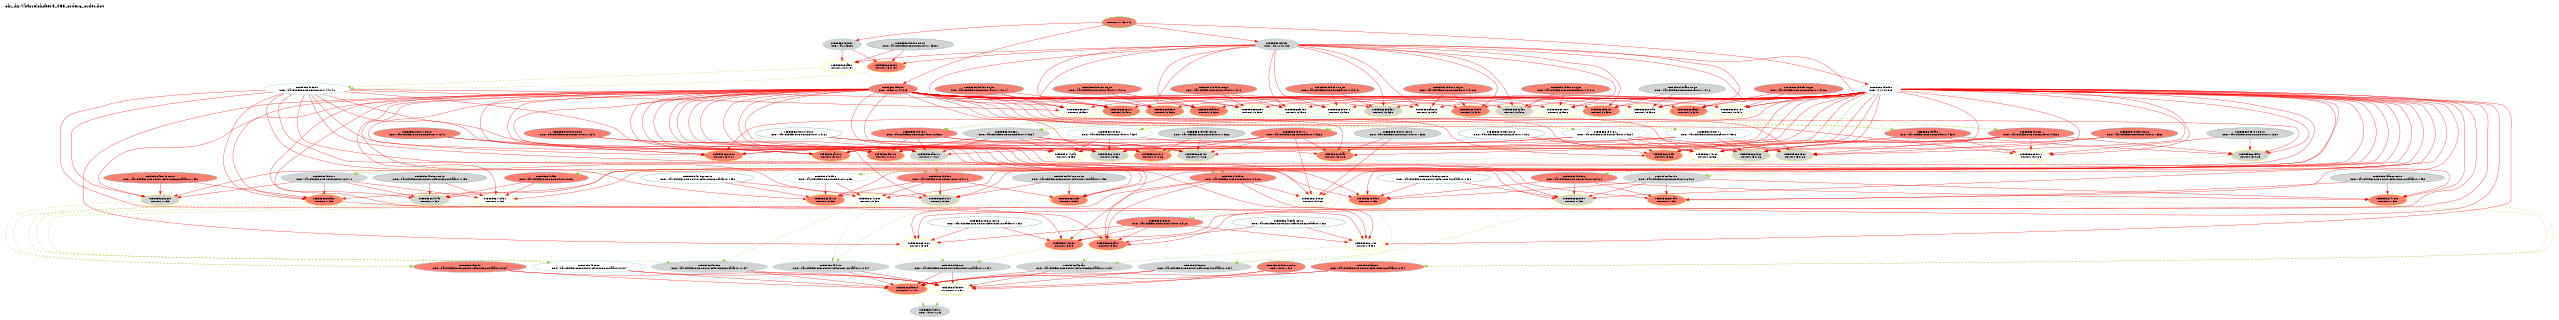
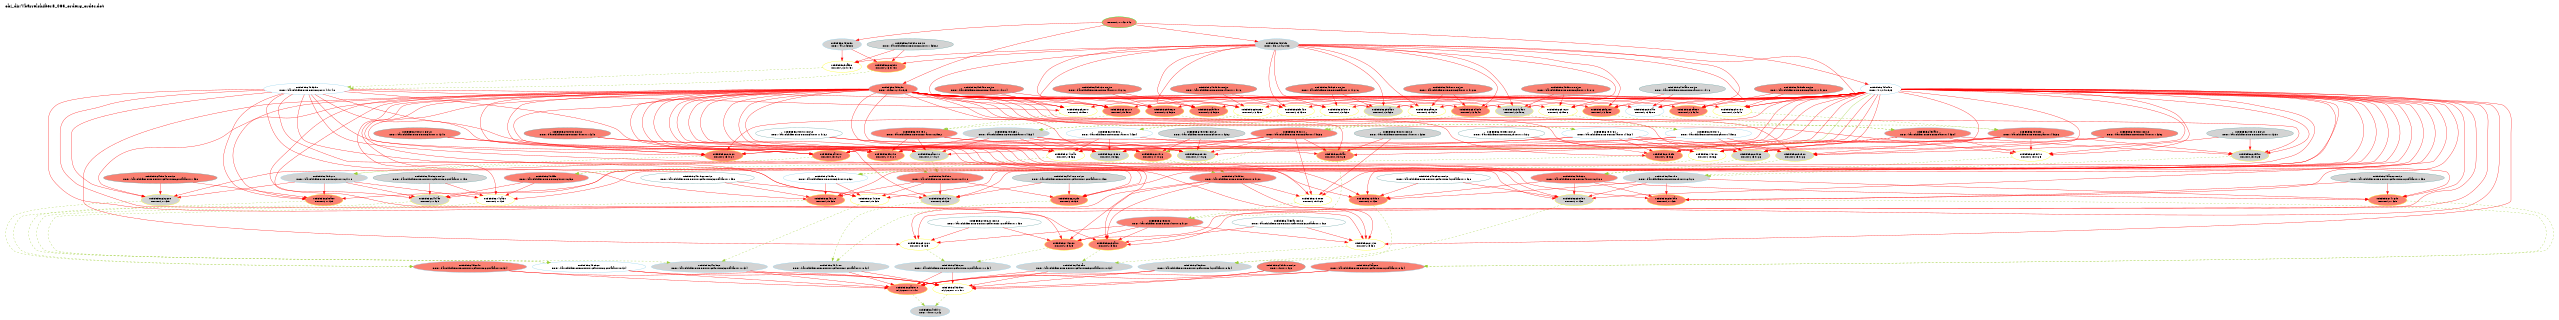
(1645, 111) -> (1645, 111)
none -> (368, 127)
(724, 208) -> (428, 210)
